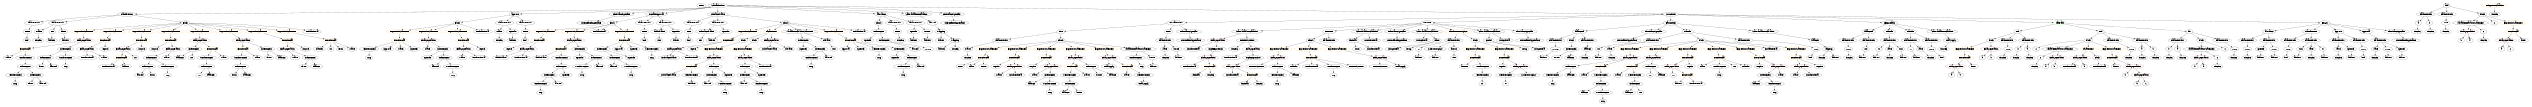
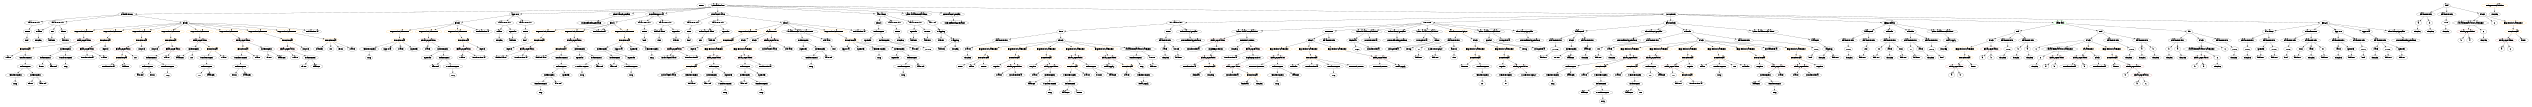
(1357, 49) -> (1357, 49)
